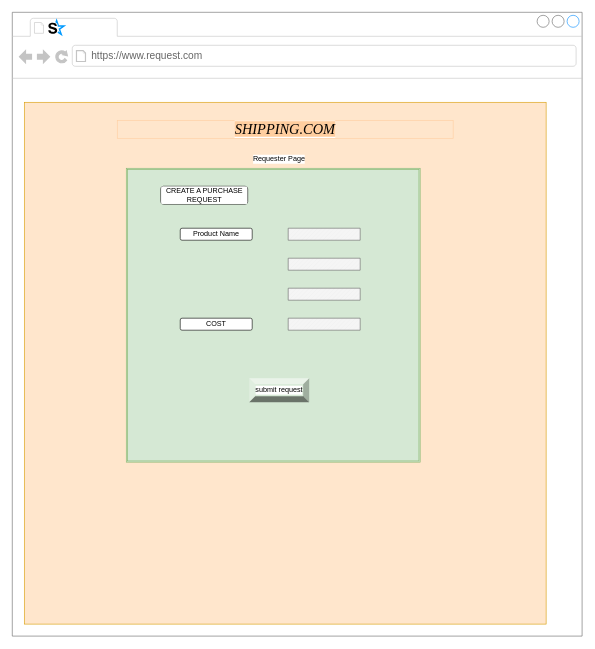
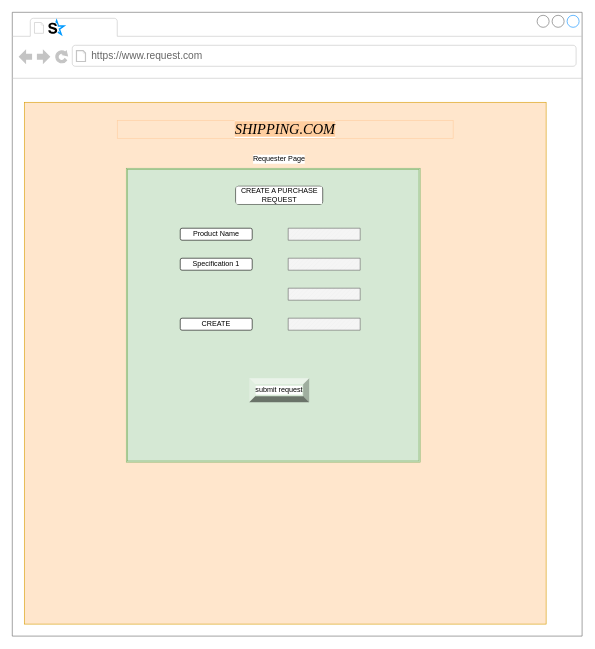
(204, 195) -> (279, 195)
none -> (216, 264)
(216, 324) -> (216, 324)
